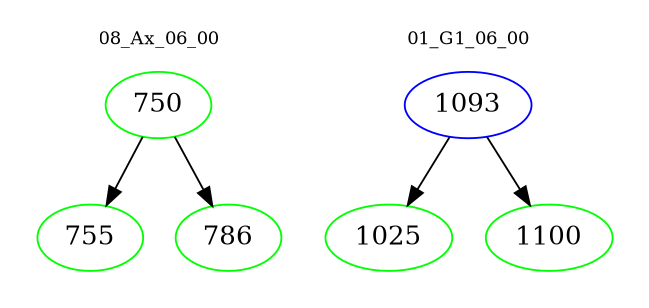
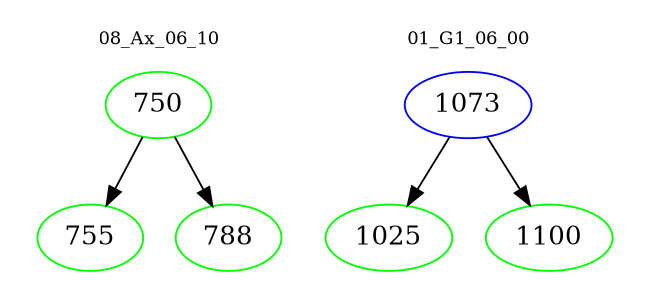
(159, 40) -> (159, 40)
(468, 105) -> (468, 105)
(229, 238) -> (229, 238)
